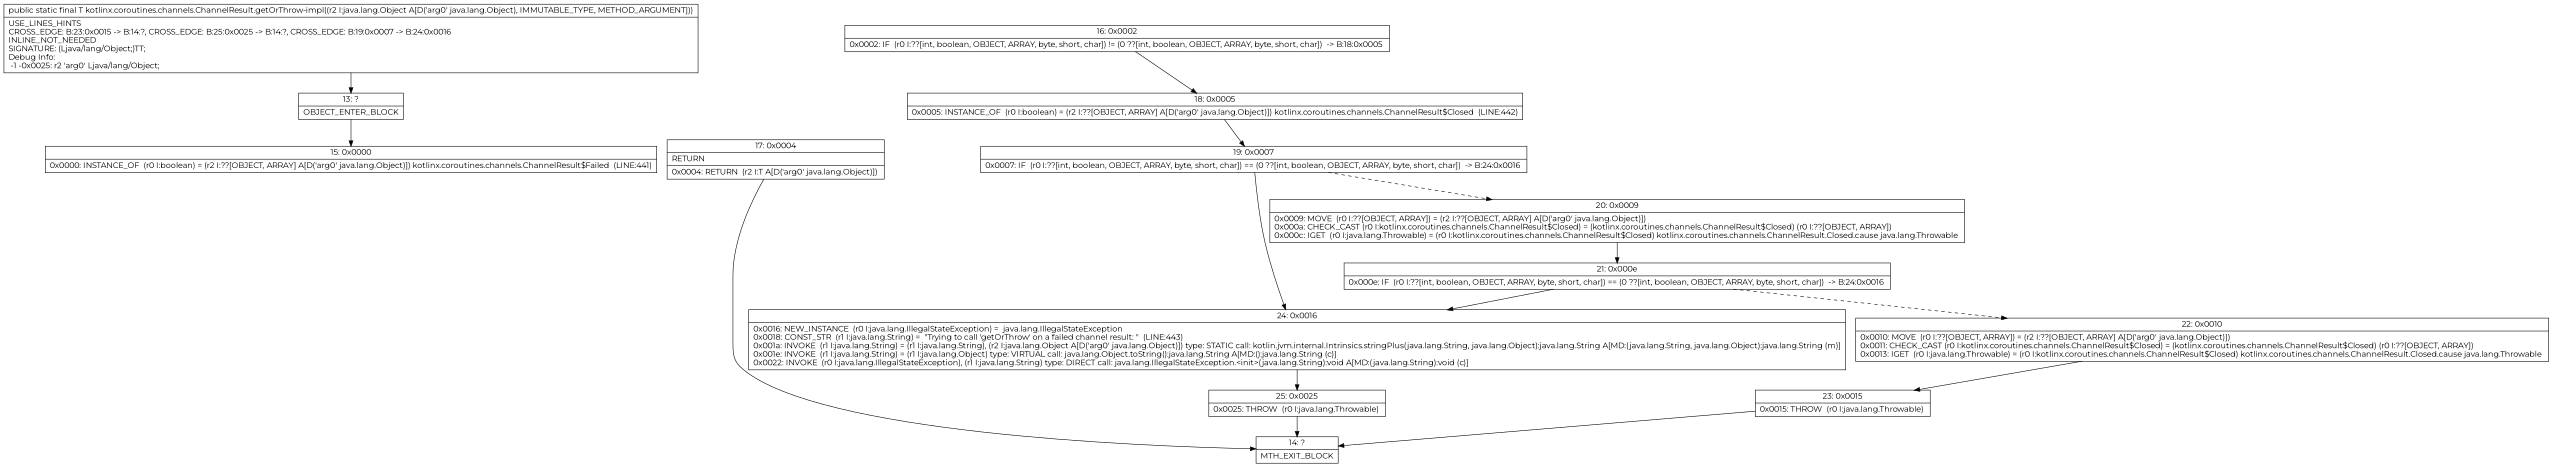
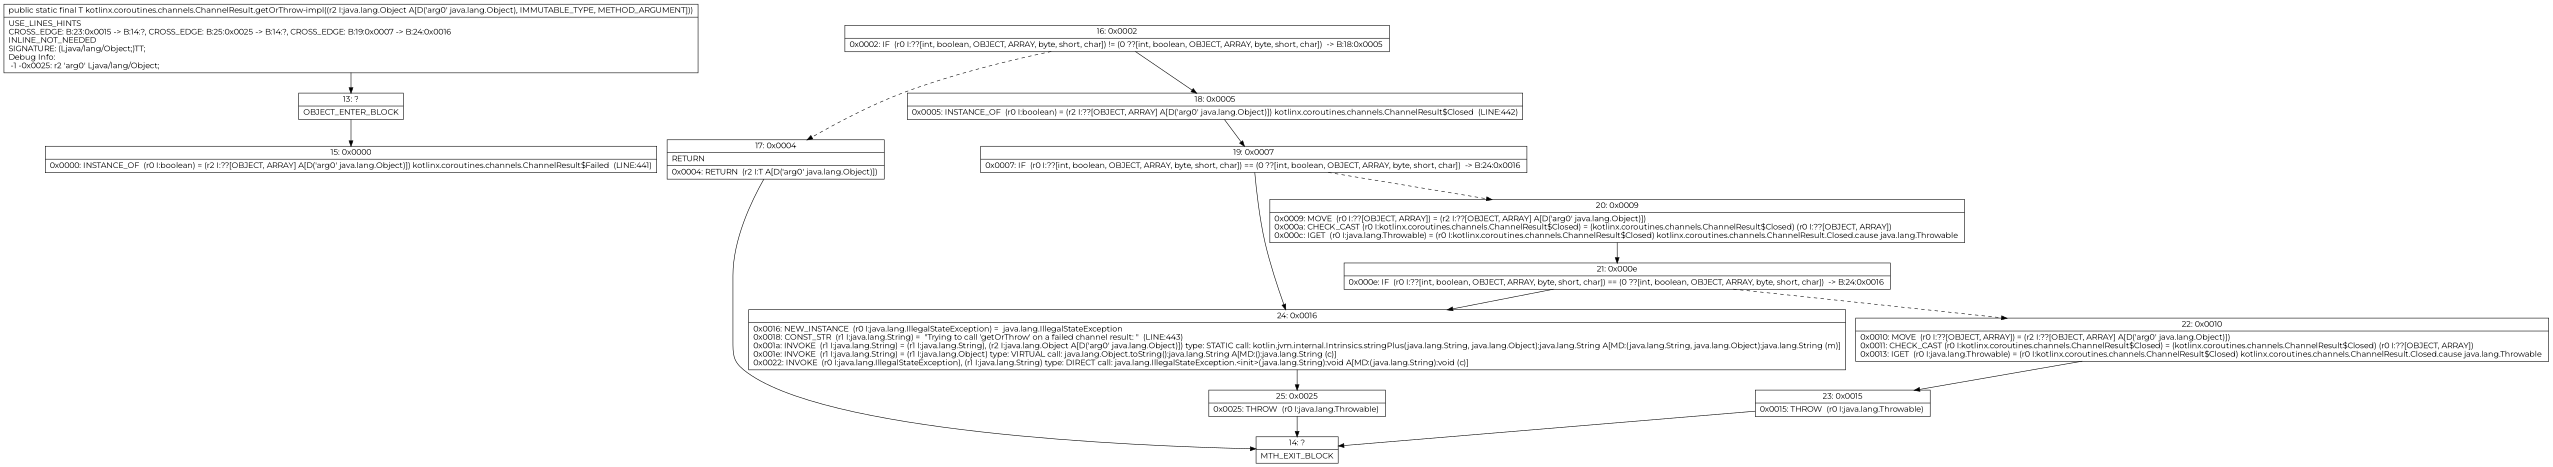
none -> (928, 84)
